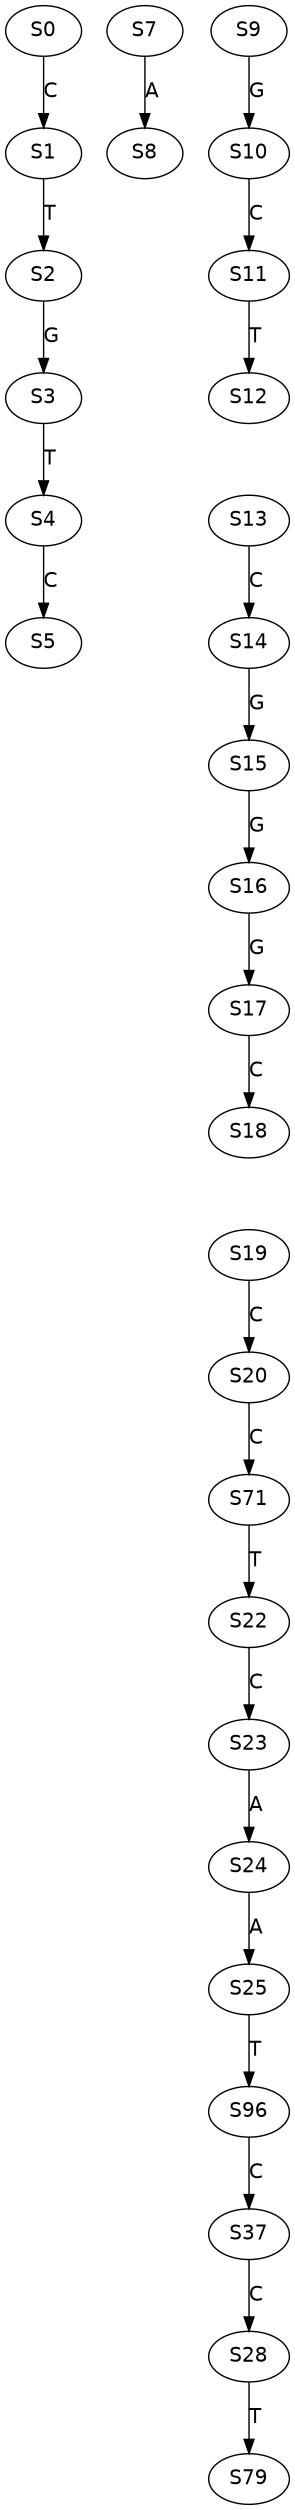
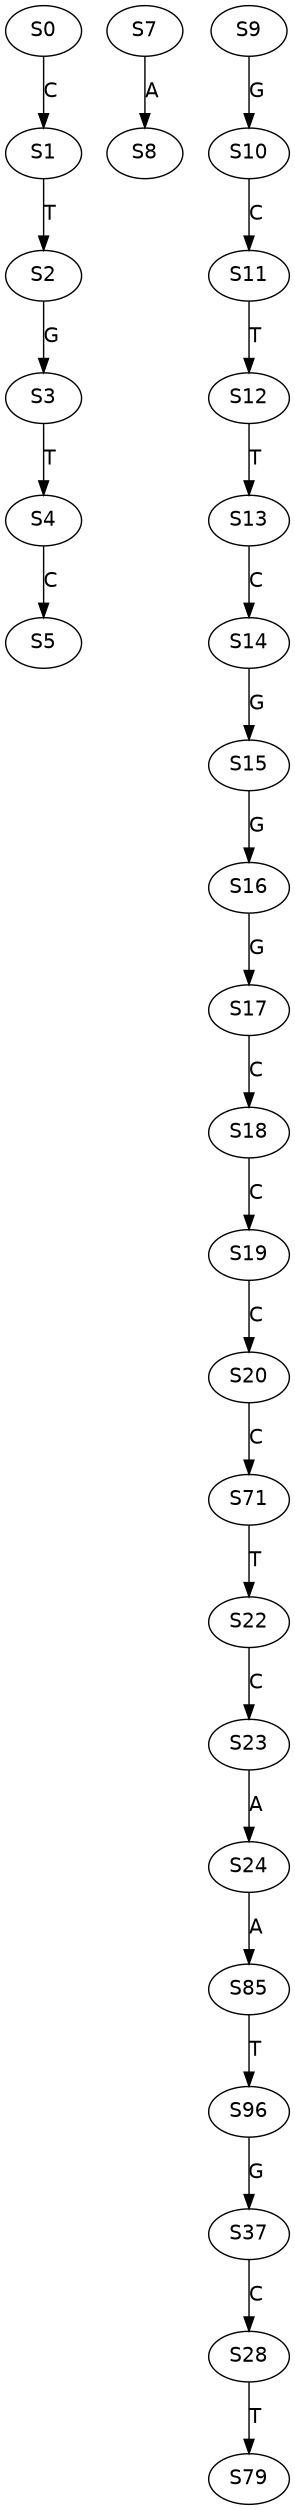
none -> (249, 452)
none -> (249, 1187)
(249, 1989) -> (249, 1989)
(256, 2173) -> (256, 2173)
